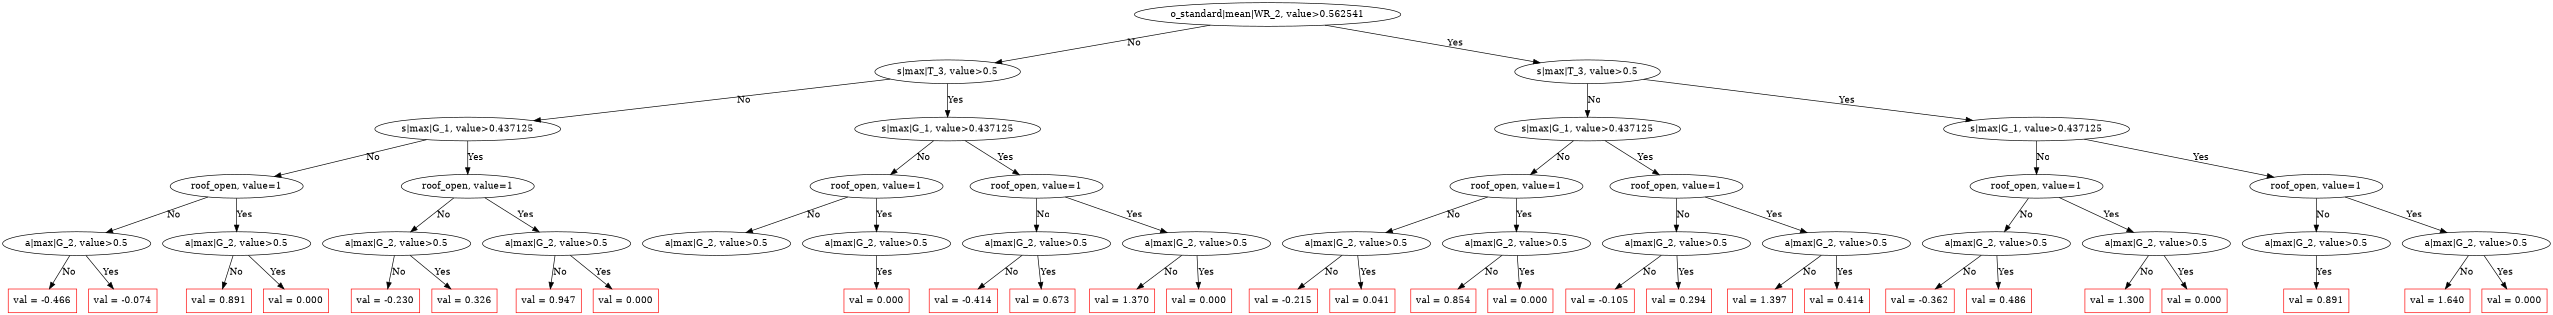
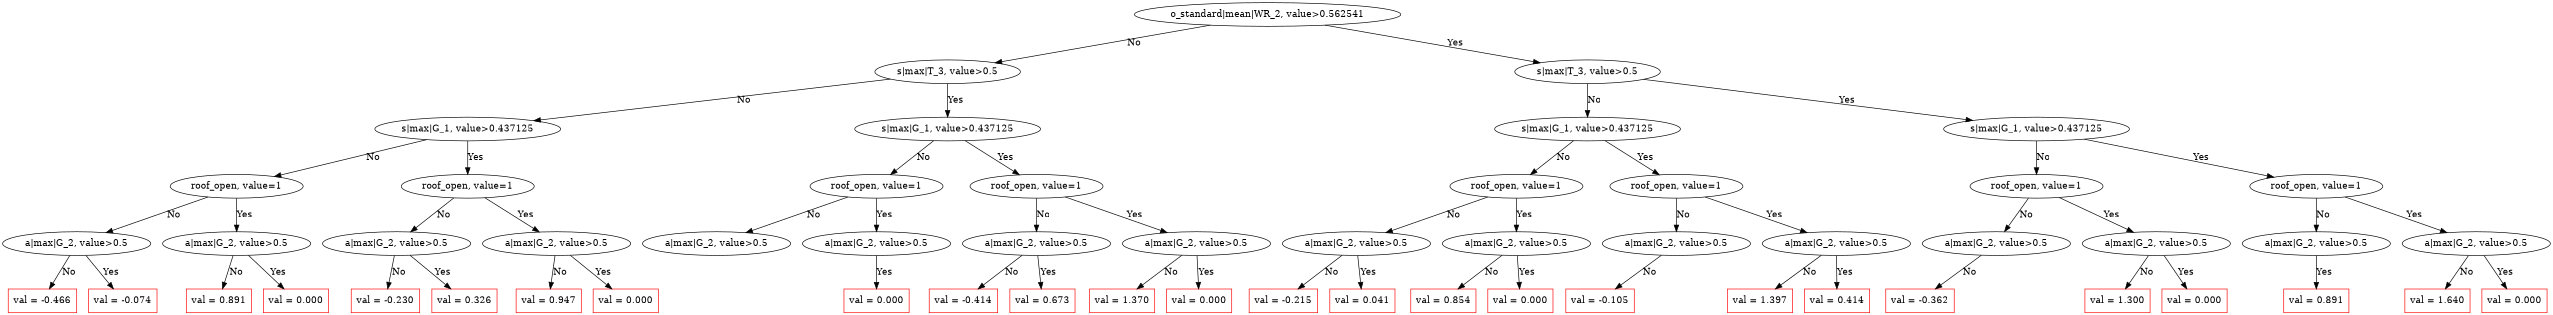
(1679, 301) -> none
(1999, 301) -> none
